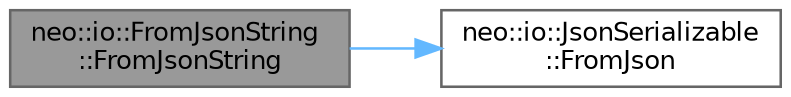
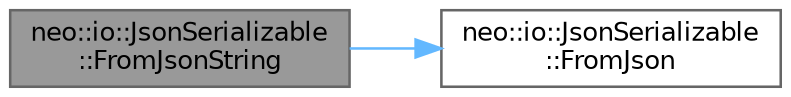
(180, 48) -> (180, 48)
